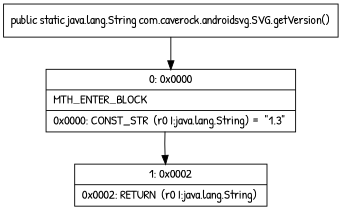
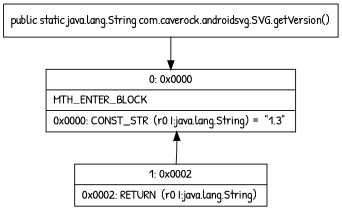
(165, 144) -> (177, 153)
